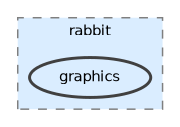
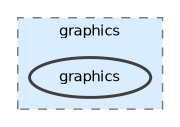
(90, 32) -> (90, 32)
